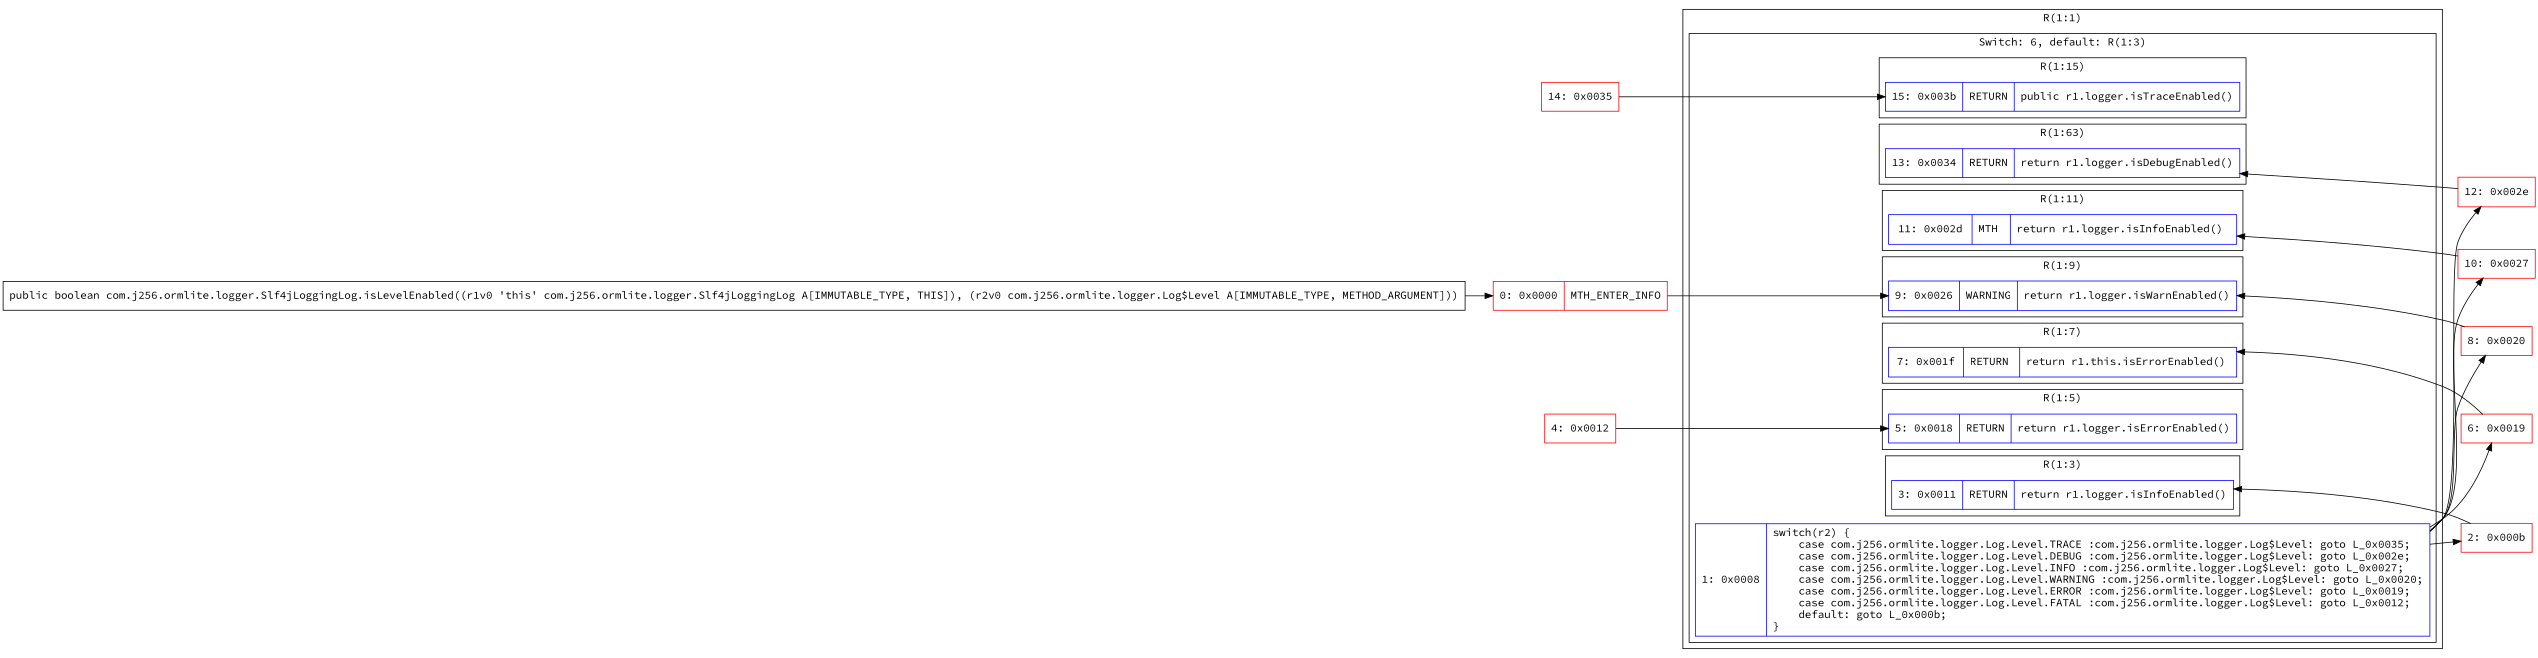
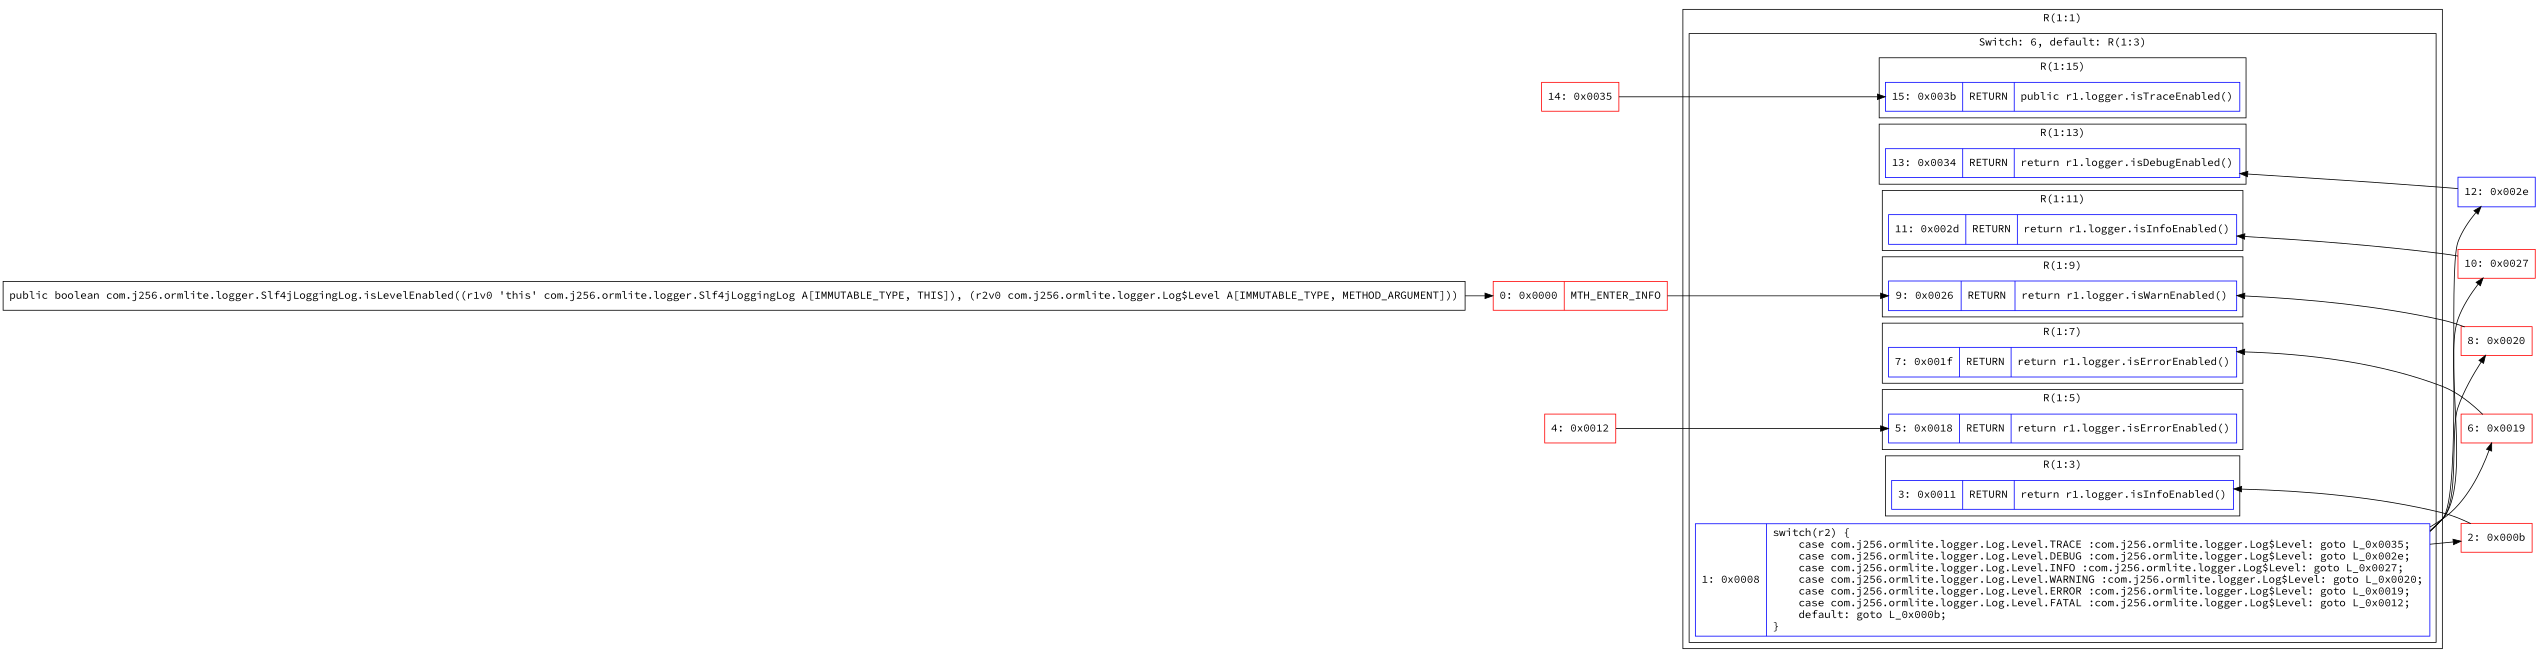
(2063, 133) -> (2063, 133)
(2497, 192) -> (2497, 192)
(1988, 229) -> (1992, 229)
(1988, 295) -> (1987, 295)
(2126, 362) -> (2124, 362)
